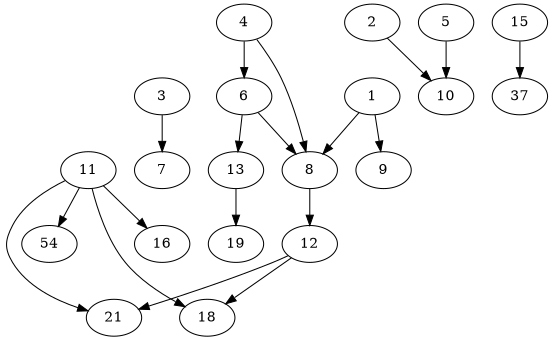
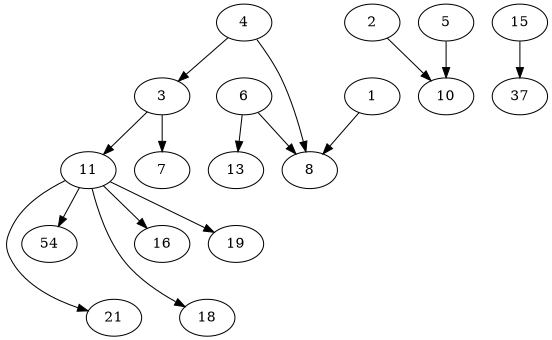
(244, 54) -> (207, 56)
none -> (129, 130)
(384, 170) -> none
(236, 202) -> (157, 205)
(310, 244) -> none
